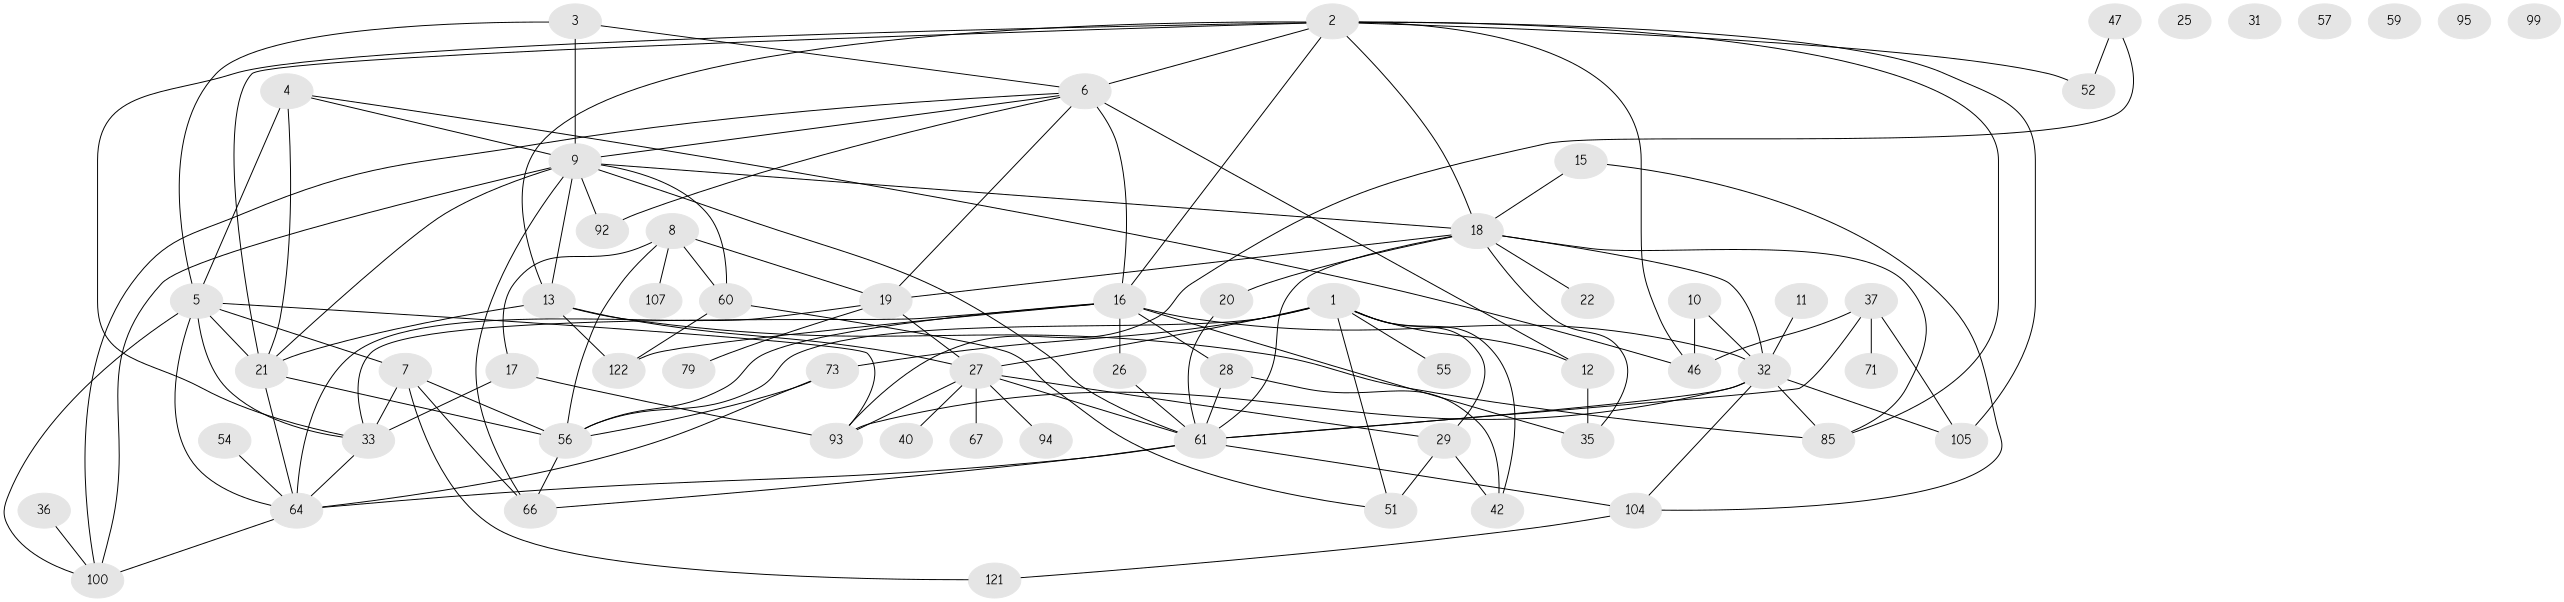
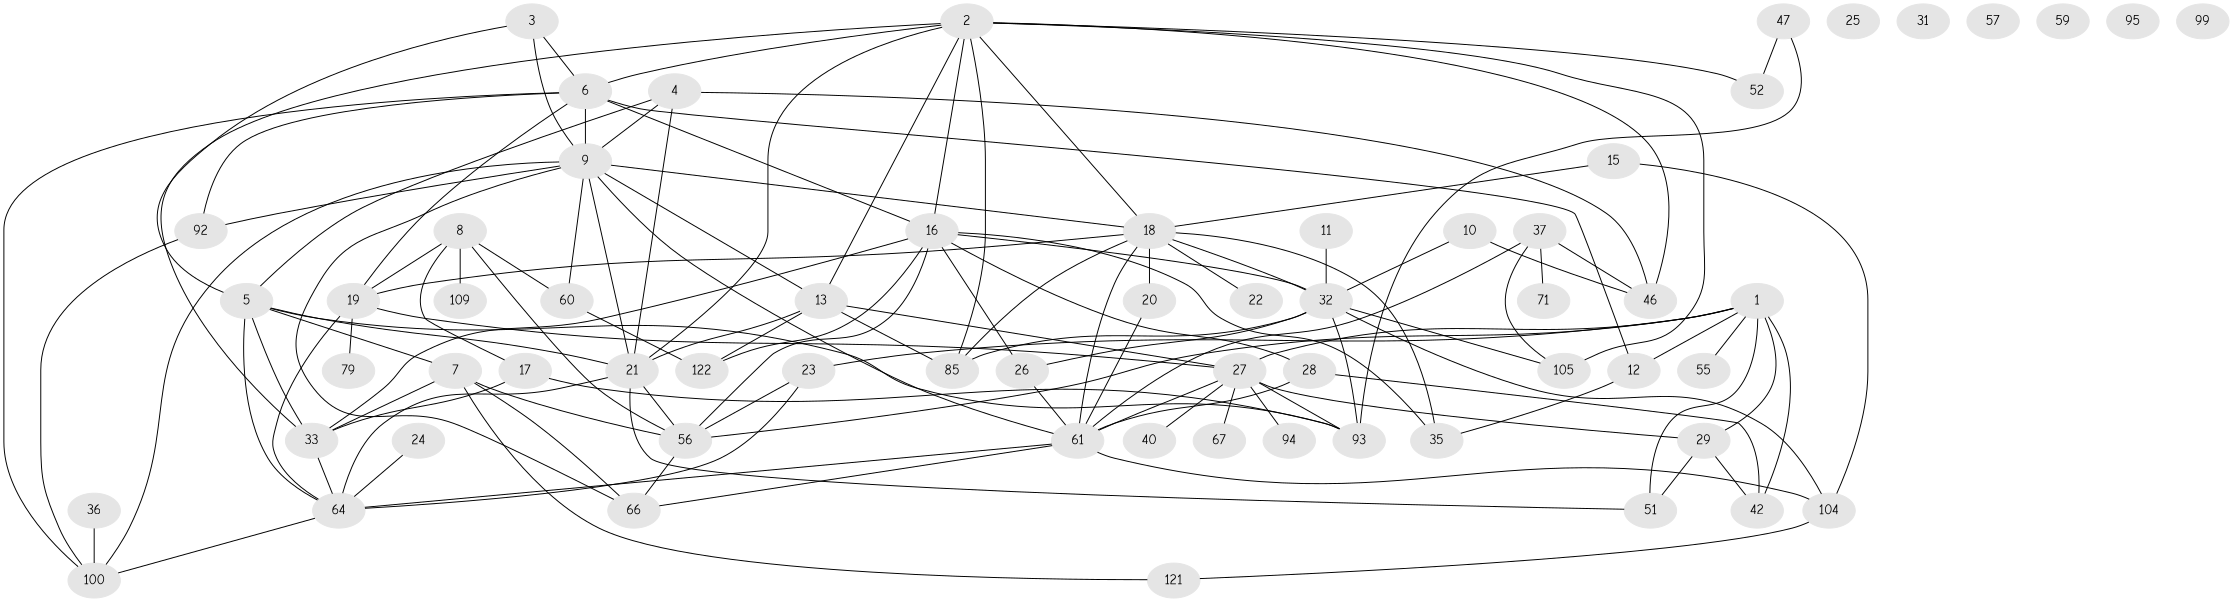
(656, 301) -> (460, 301)
(832, 371) -> (809, 371)
(1036, 373) -> (1099, 495)
(1486, 416) -> (1138, 347)
(43, 436) -> (41, 372)
(225, 441) -> (418, 441)
